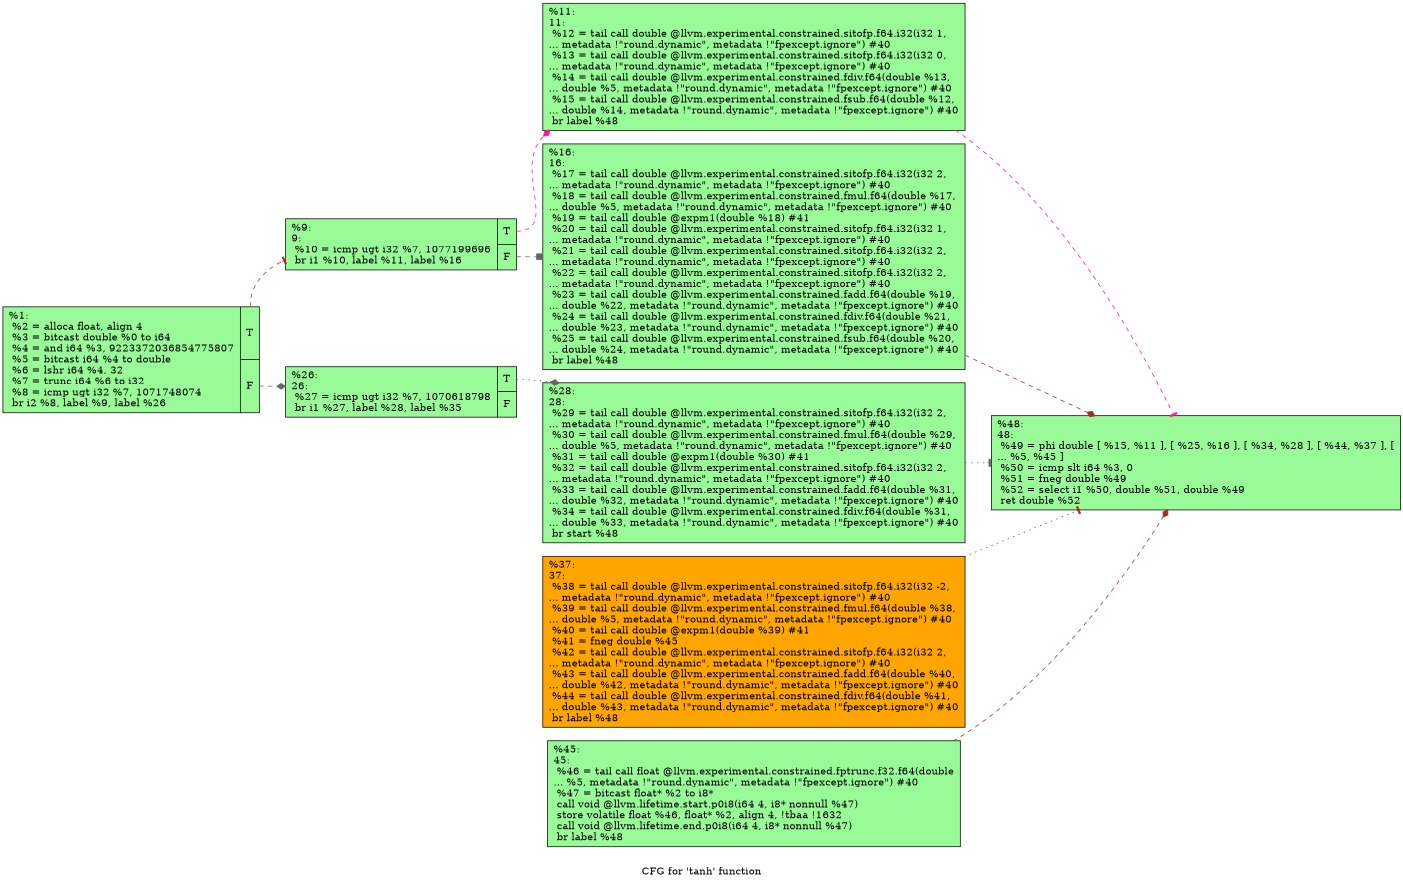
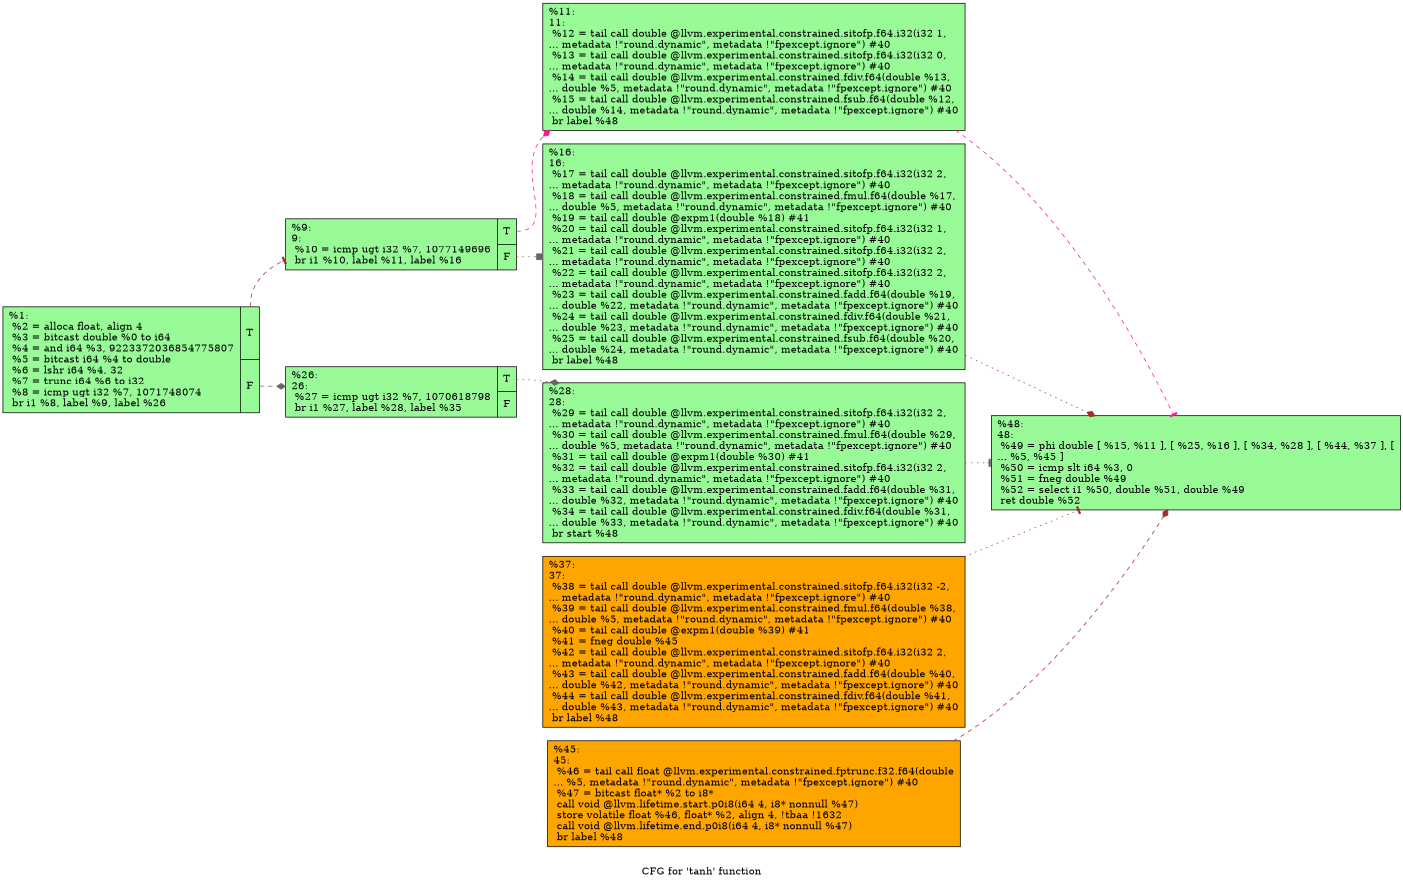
(392, 249) -> (392, 249)
(526, 257) -> (526, 257)
(1026, 384) -> (1026, 384)
(88, 403) -> (88, 403)
(754, 794) -> (754, 794)
